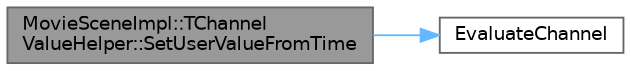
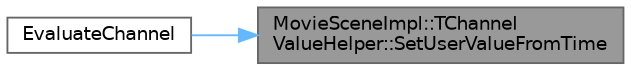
(397, 35) -> (215, 35)
